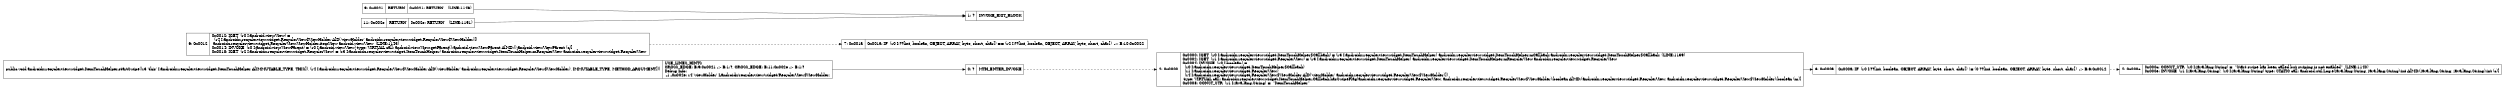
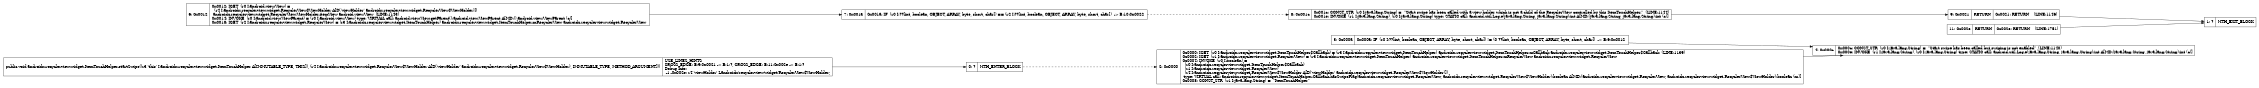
none -> (1480, 15)
(1000, 16) -> (2236, 22)
(441, 23) -> (2027, 29)
(744, 44) -> (744, 15)
(1000, 69) -> (1000, 67)
(1807, 69) -> (1822, 56)
(2113, 69) -> (1719, 45)
